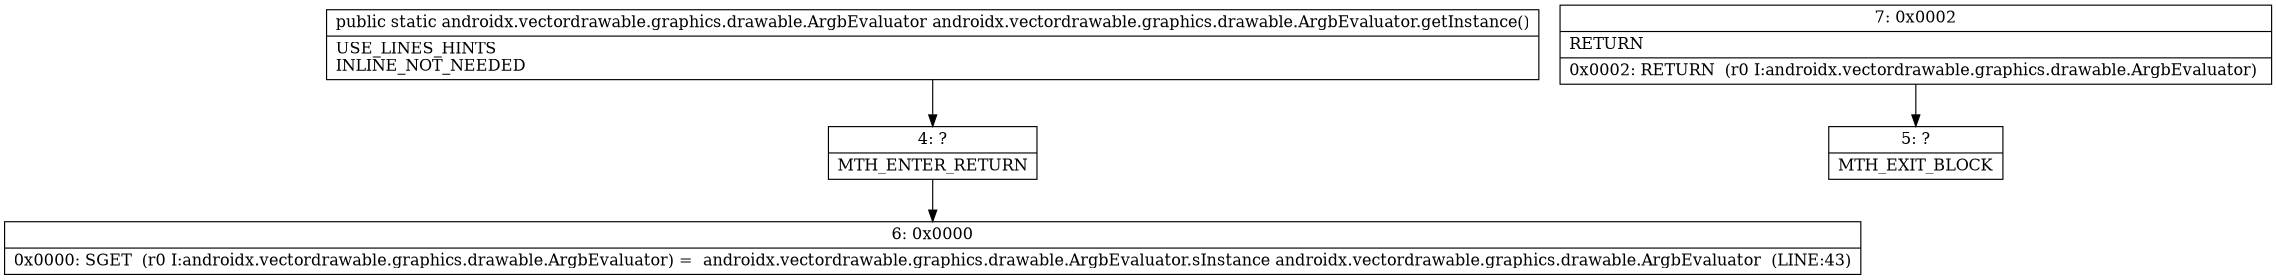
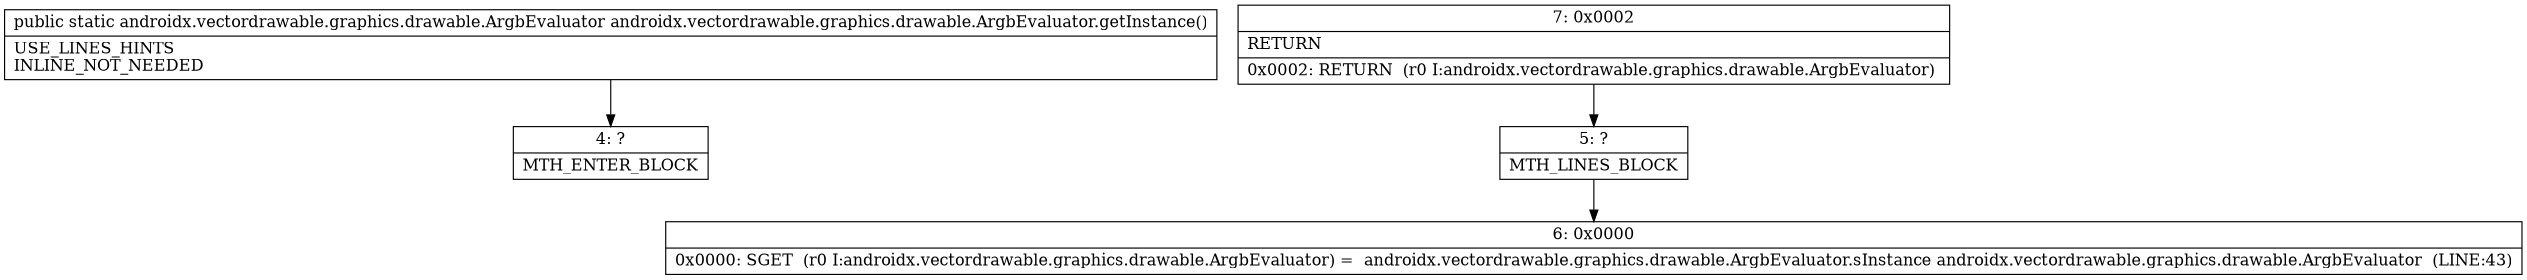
(933, 166) -> (611, 166)
(1916, 166) -> (1594, 166)
(933, 195) -> (1594, 195)
